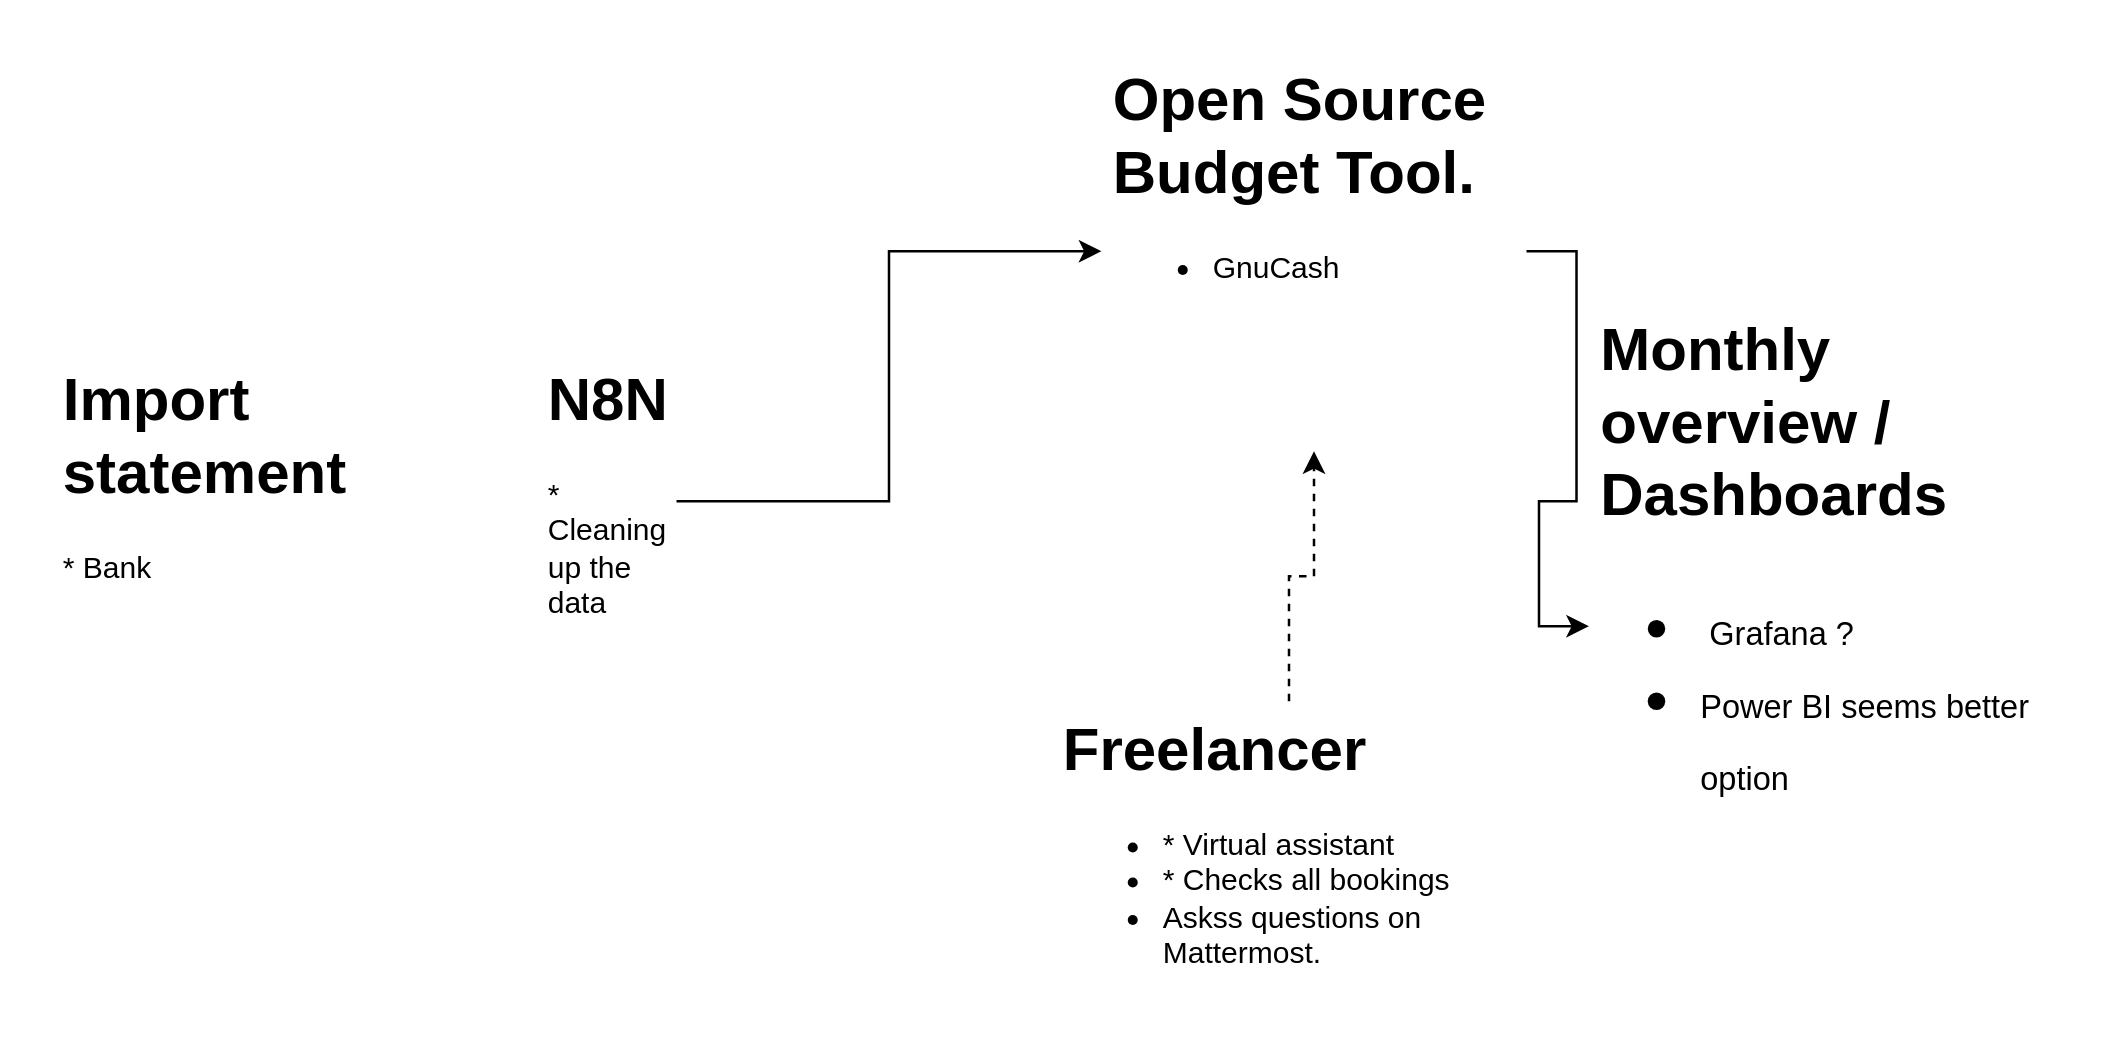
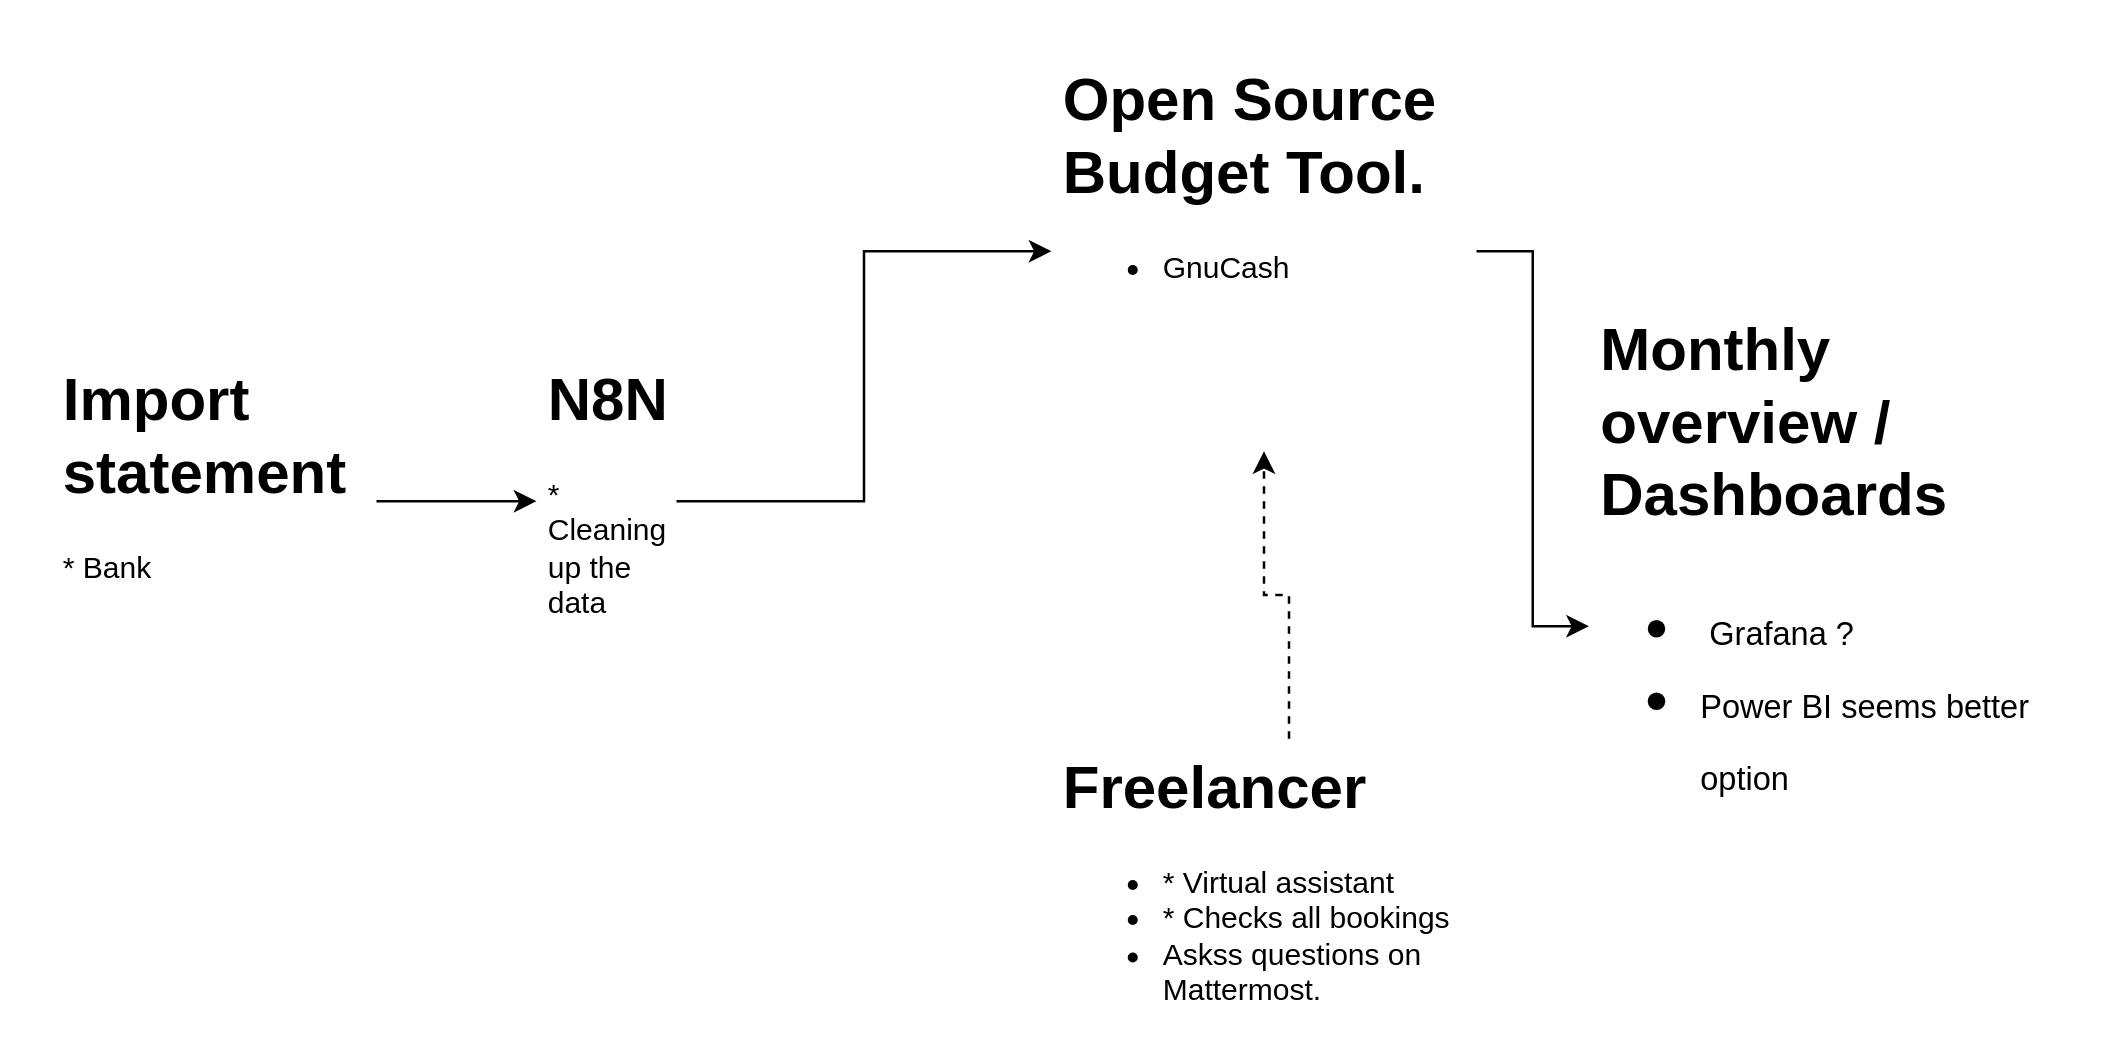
(1314, 251) -> (1264, 251)
none -> (448, 501)
(1289, 851) -> (1289, 889)
